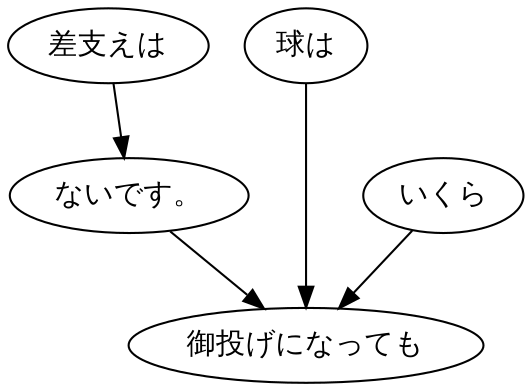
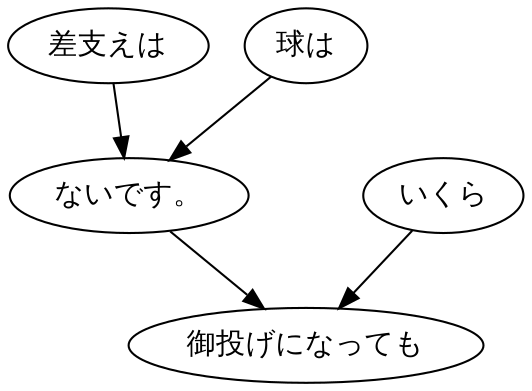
(306, 185) -> (229, 112)
